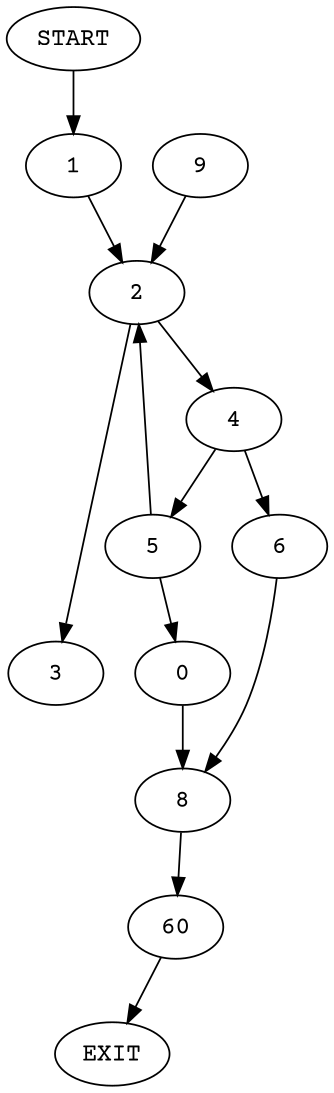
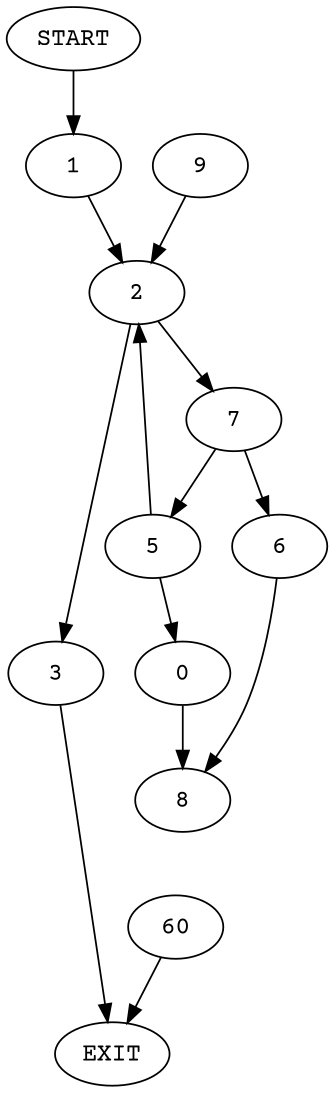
(234, 419) -> (234, 419)
none -> (83, 855)
(180, 855) -> none
